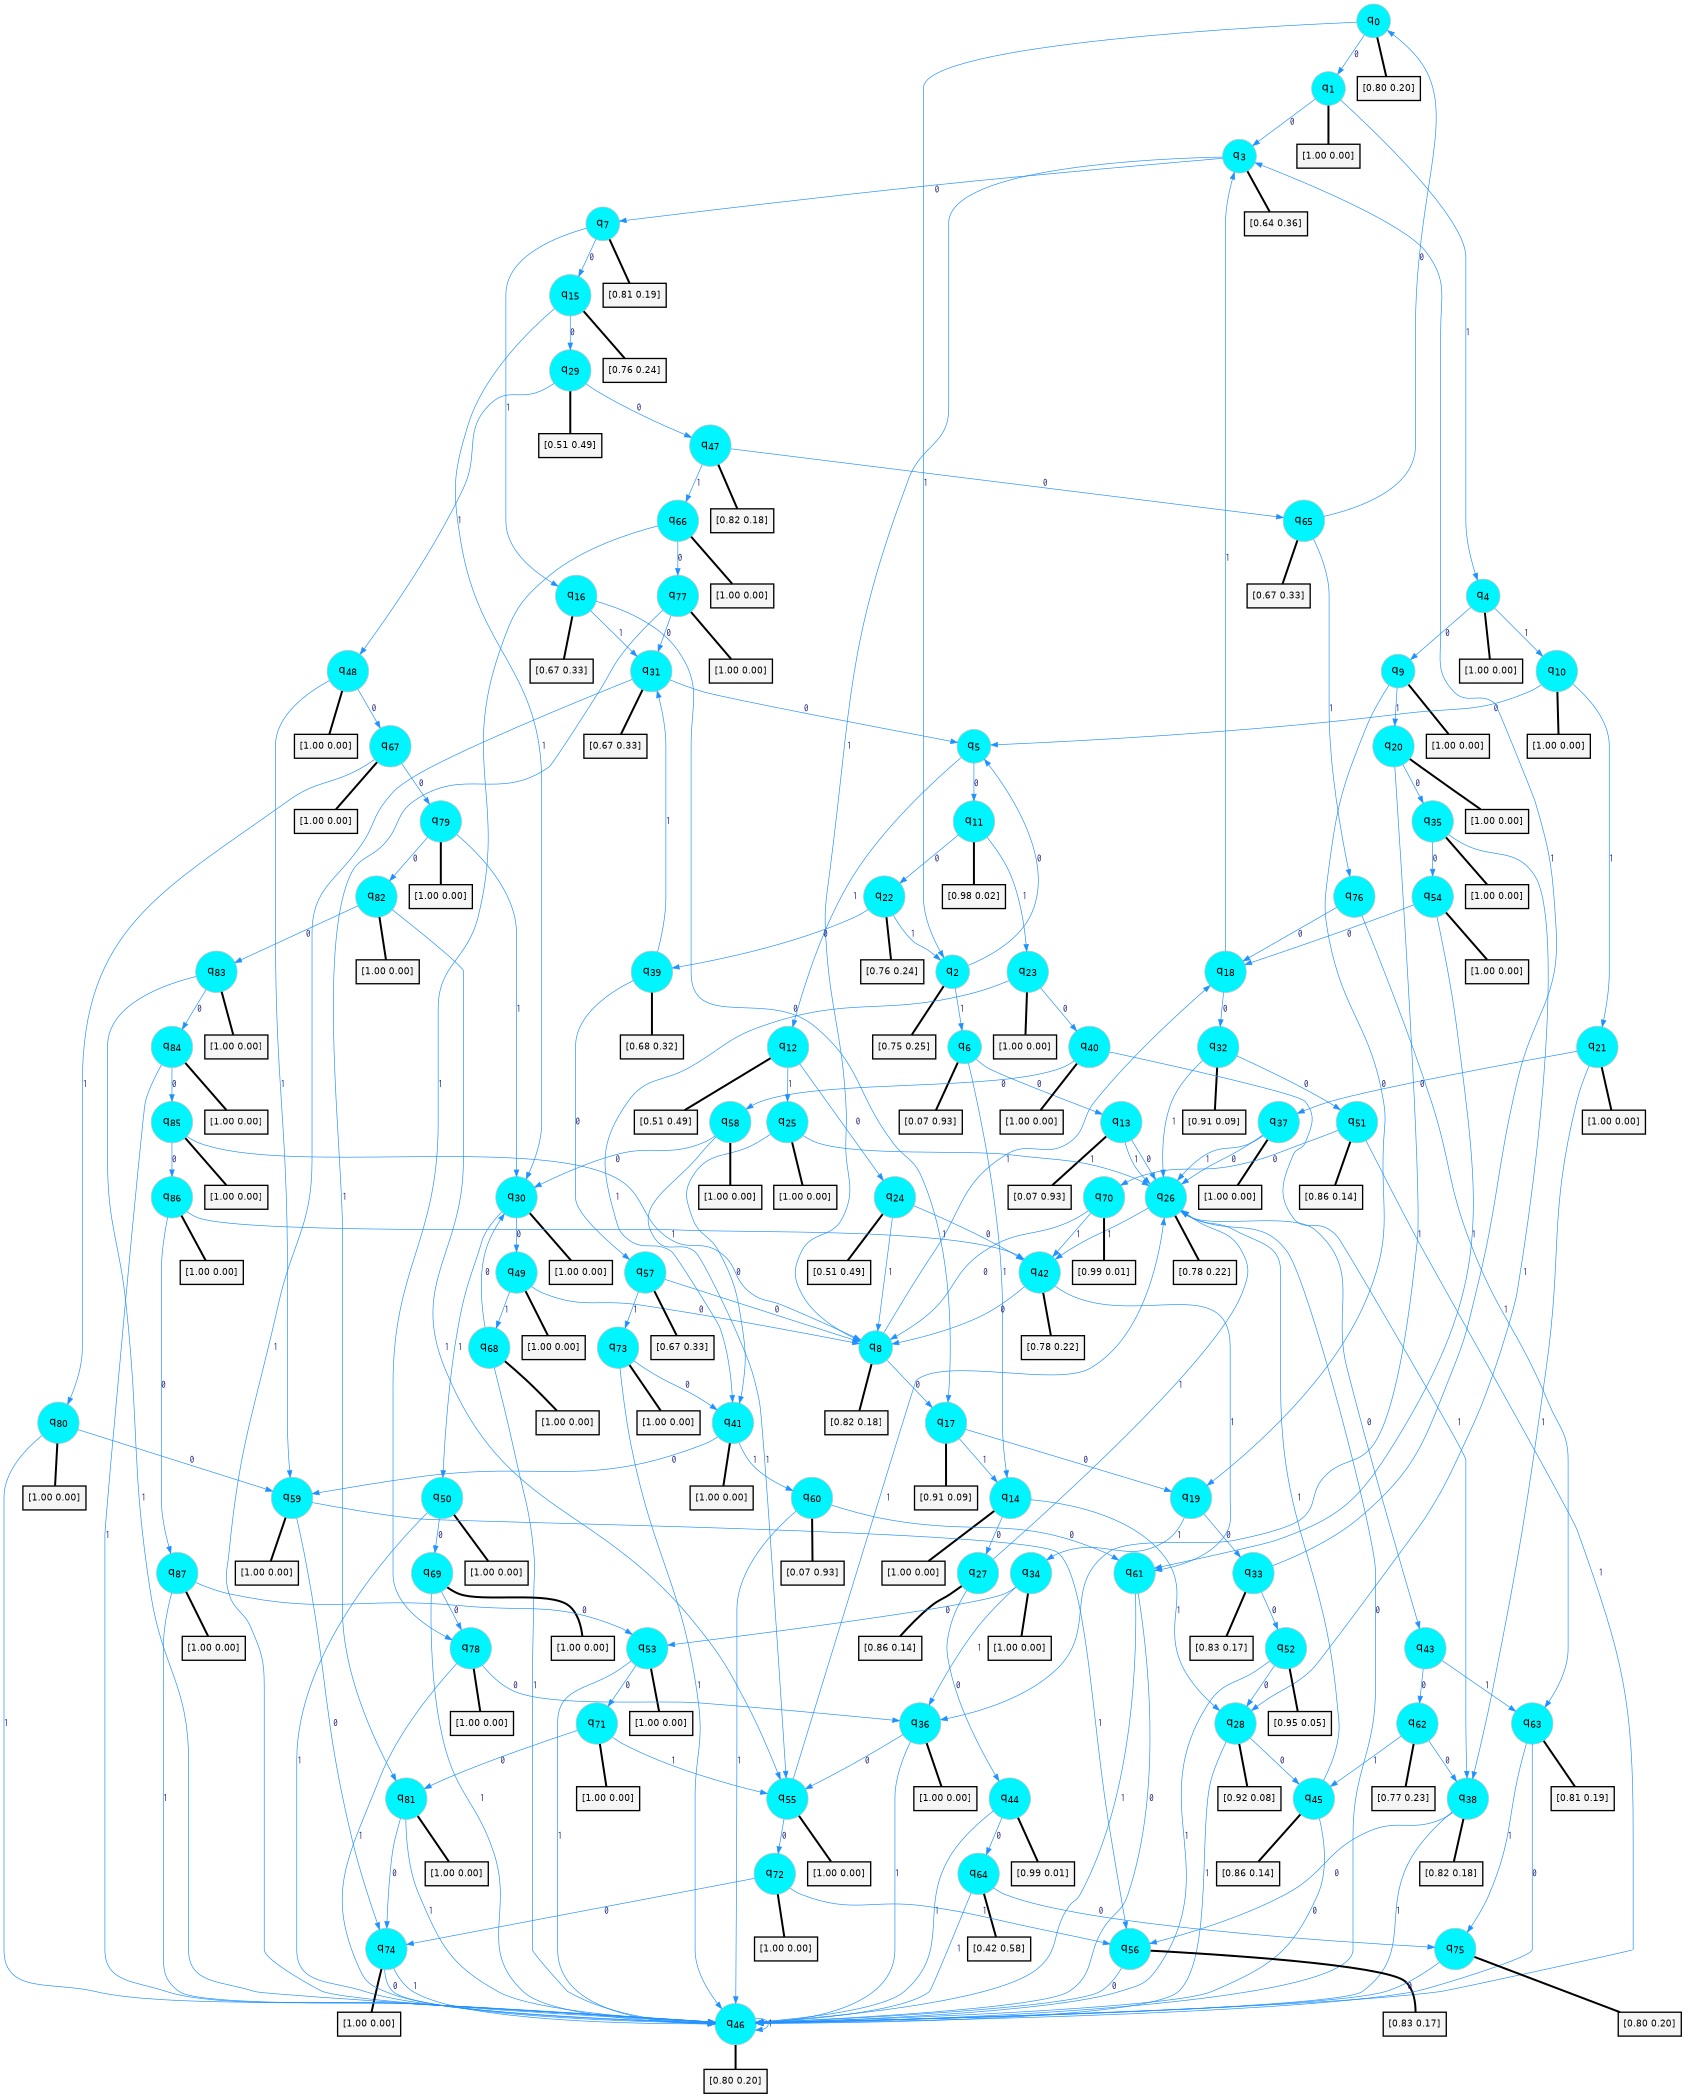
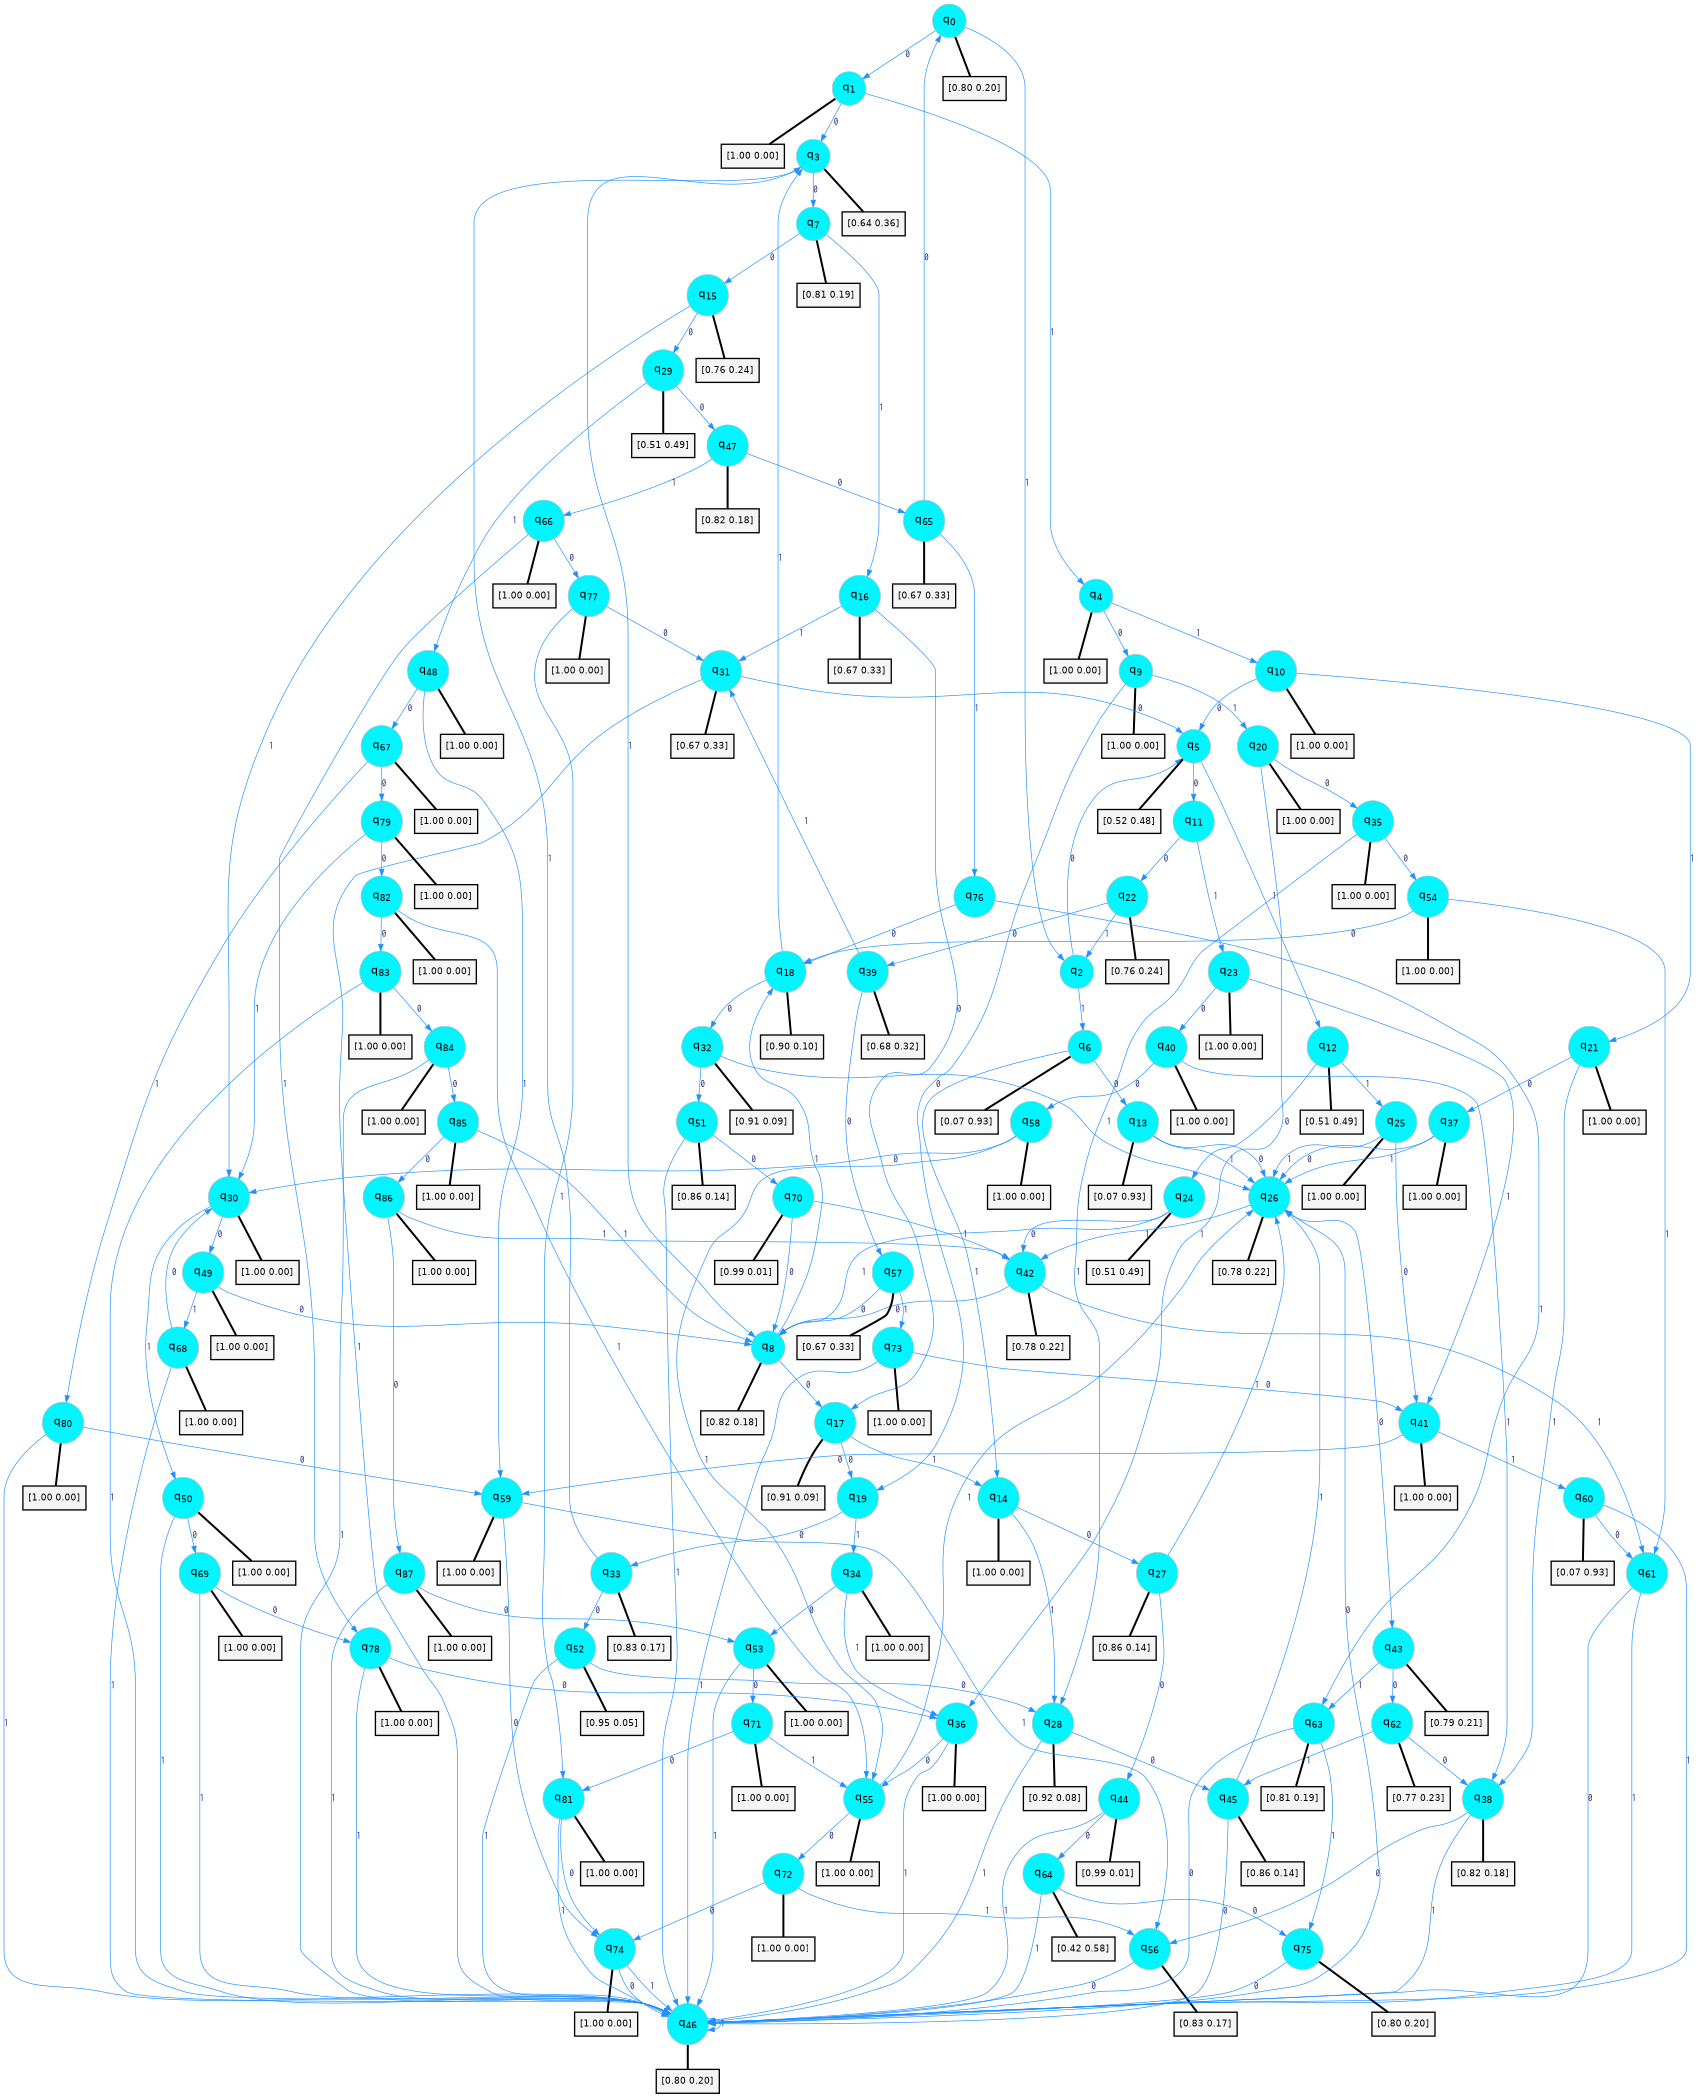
none -> (1129, 821)
(974, 897) -> none
none -> (792, 1047)
(904, 1047) -> none
none -> (1457, 1724)
